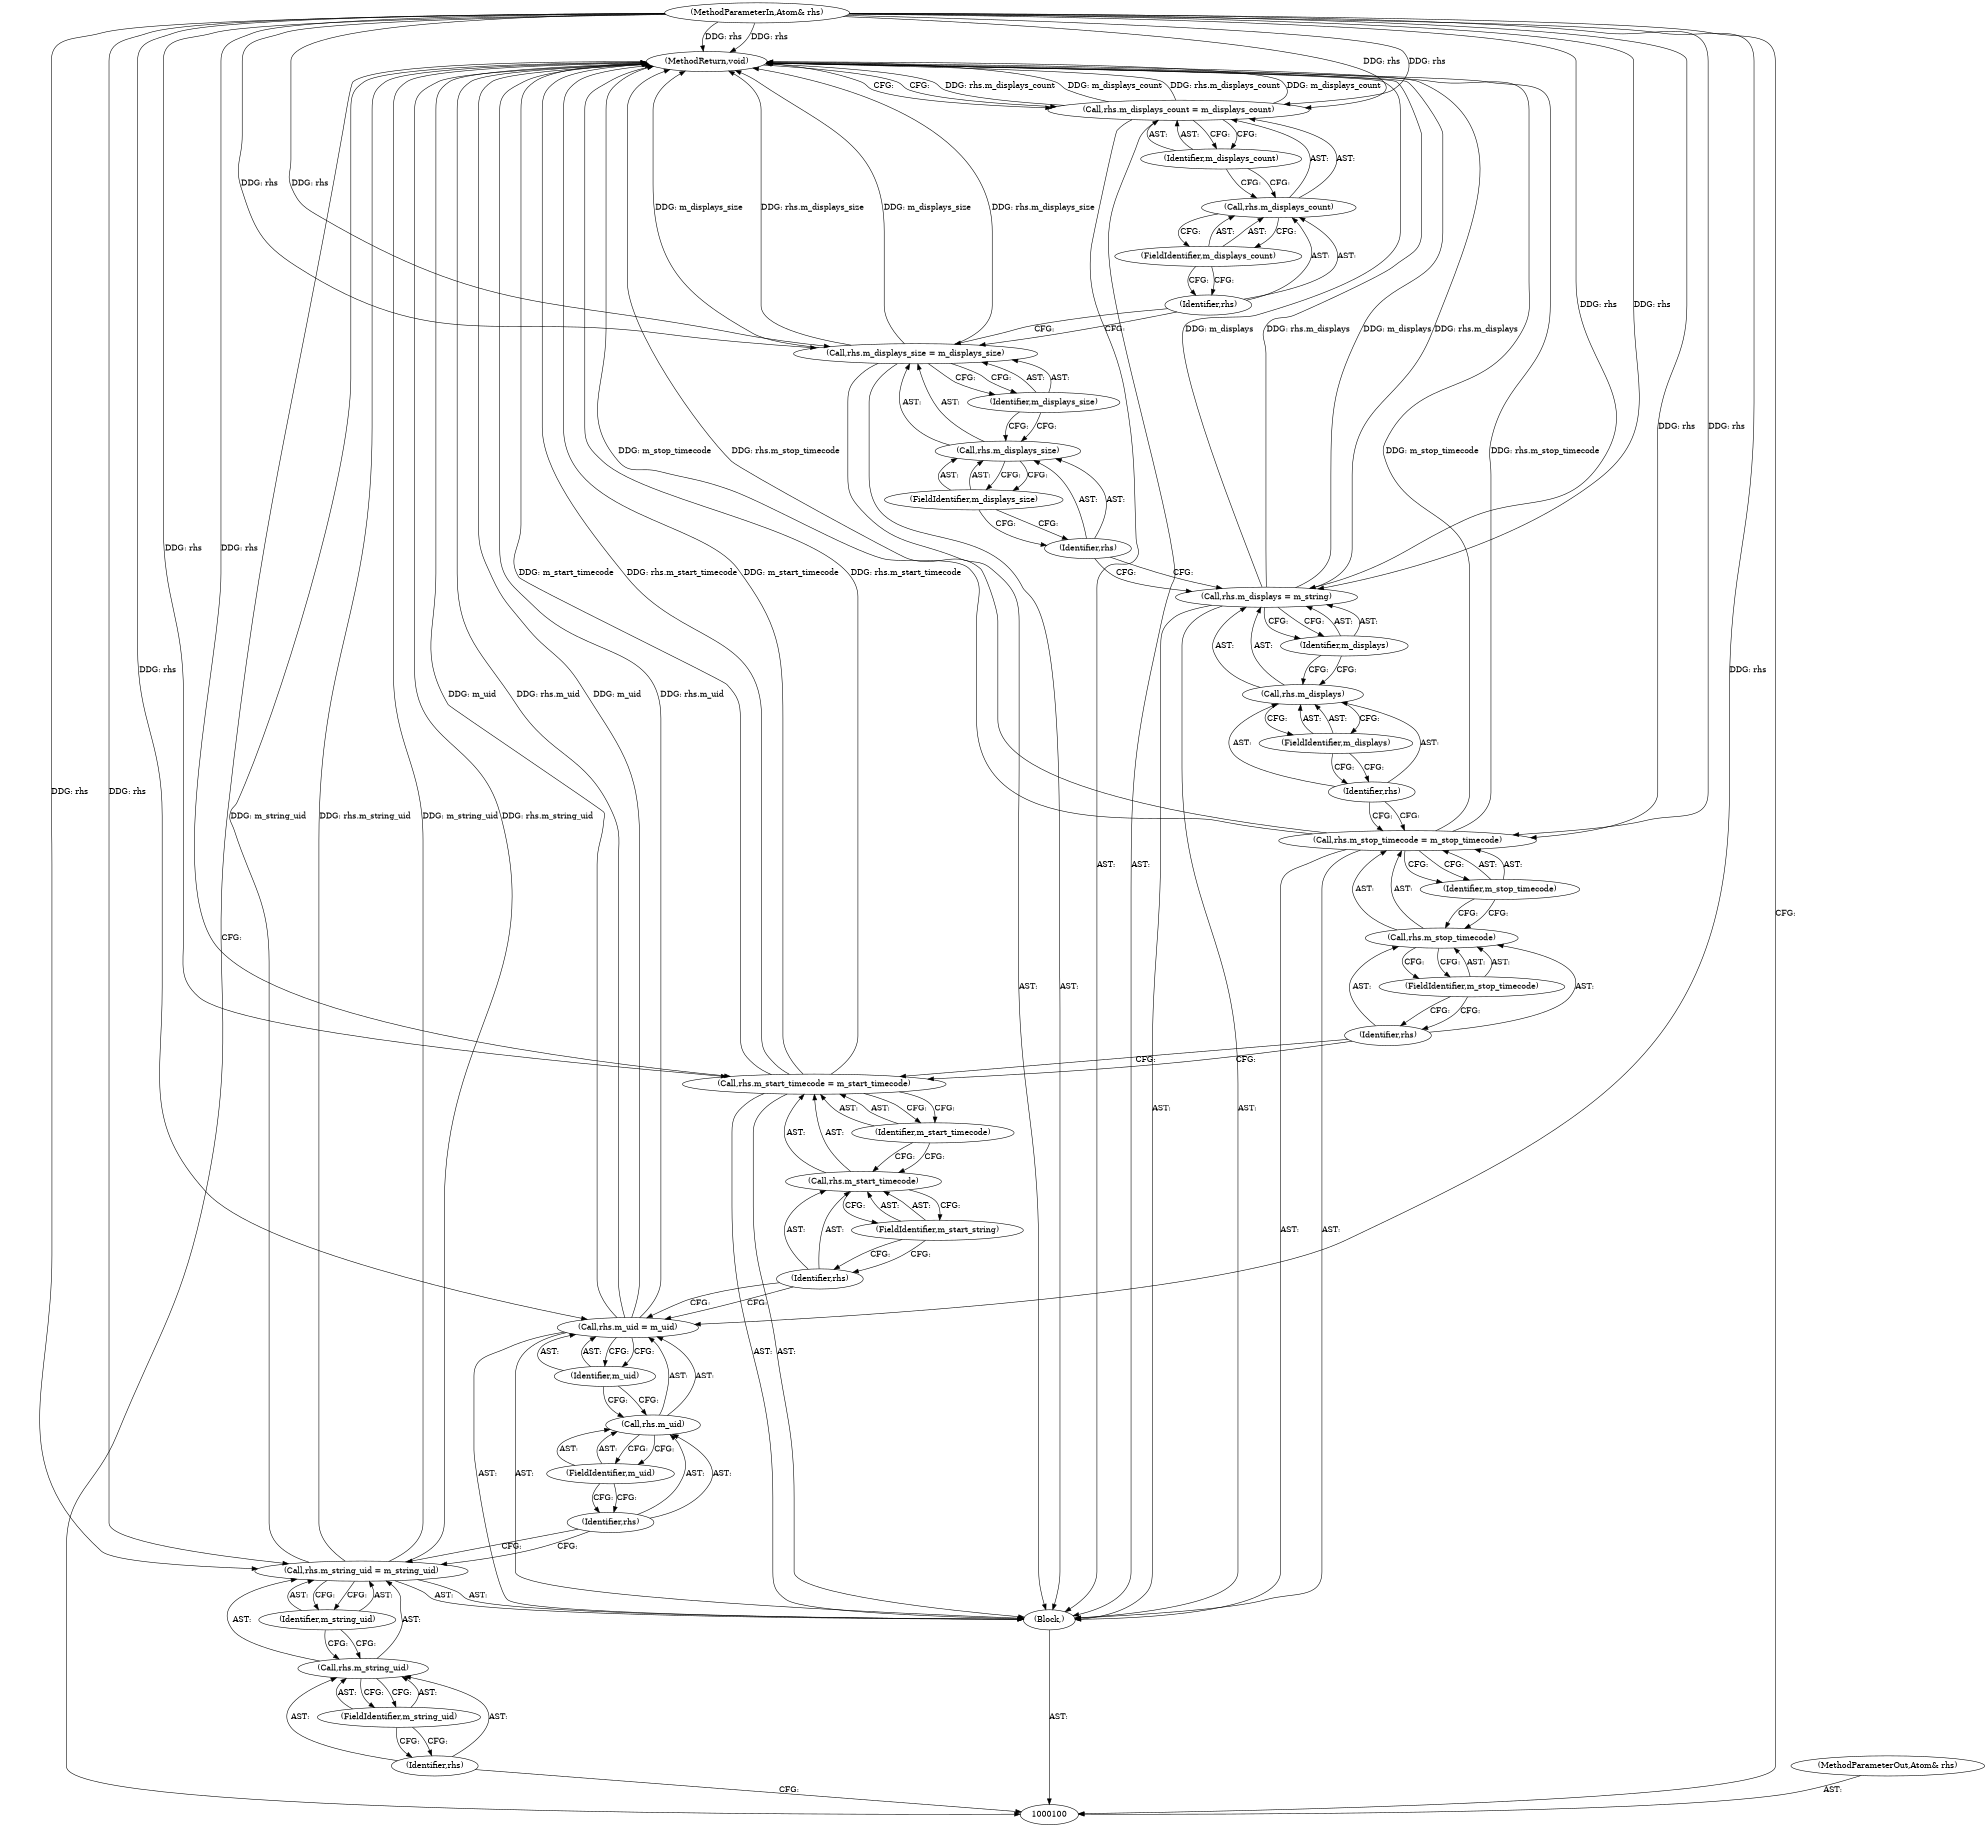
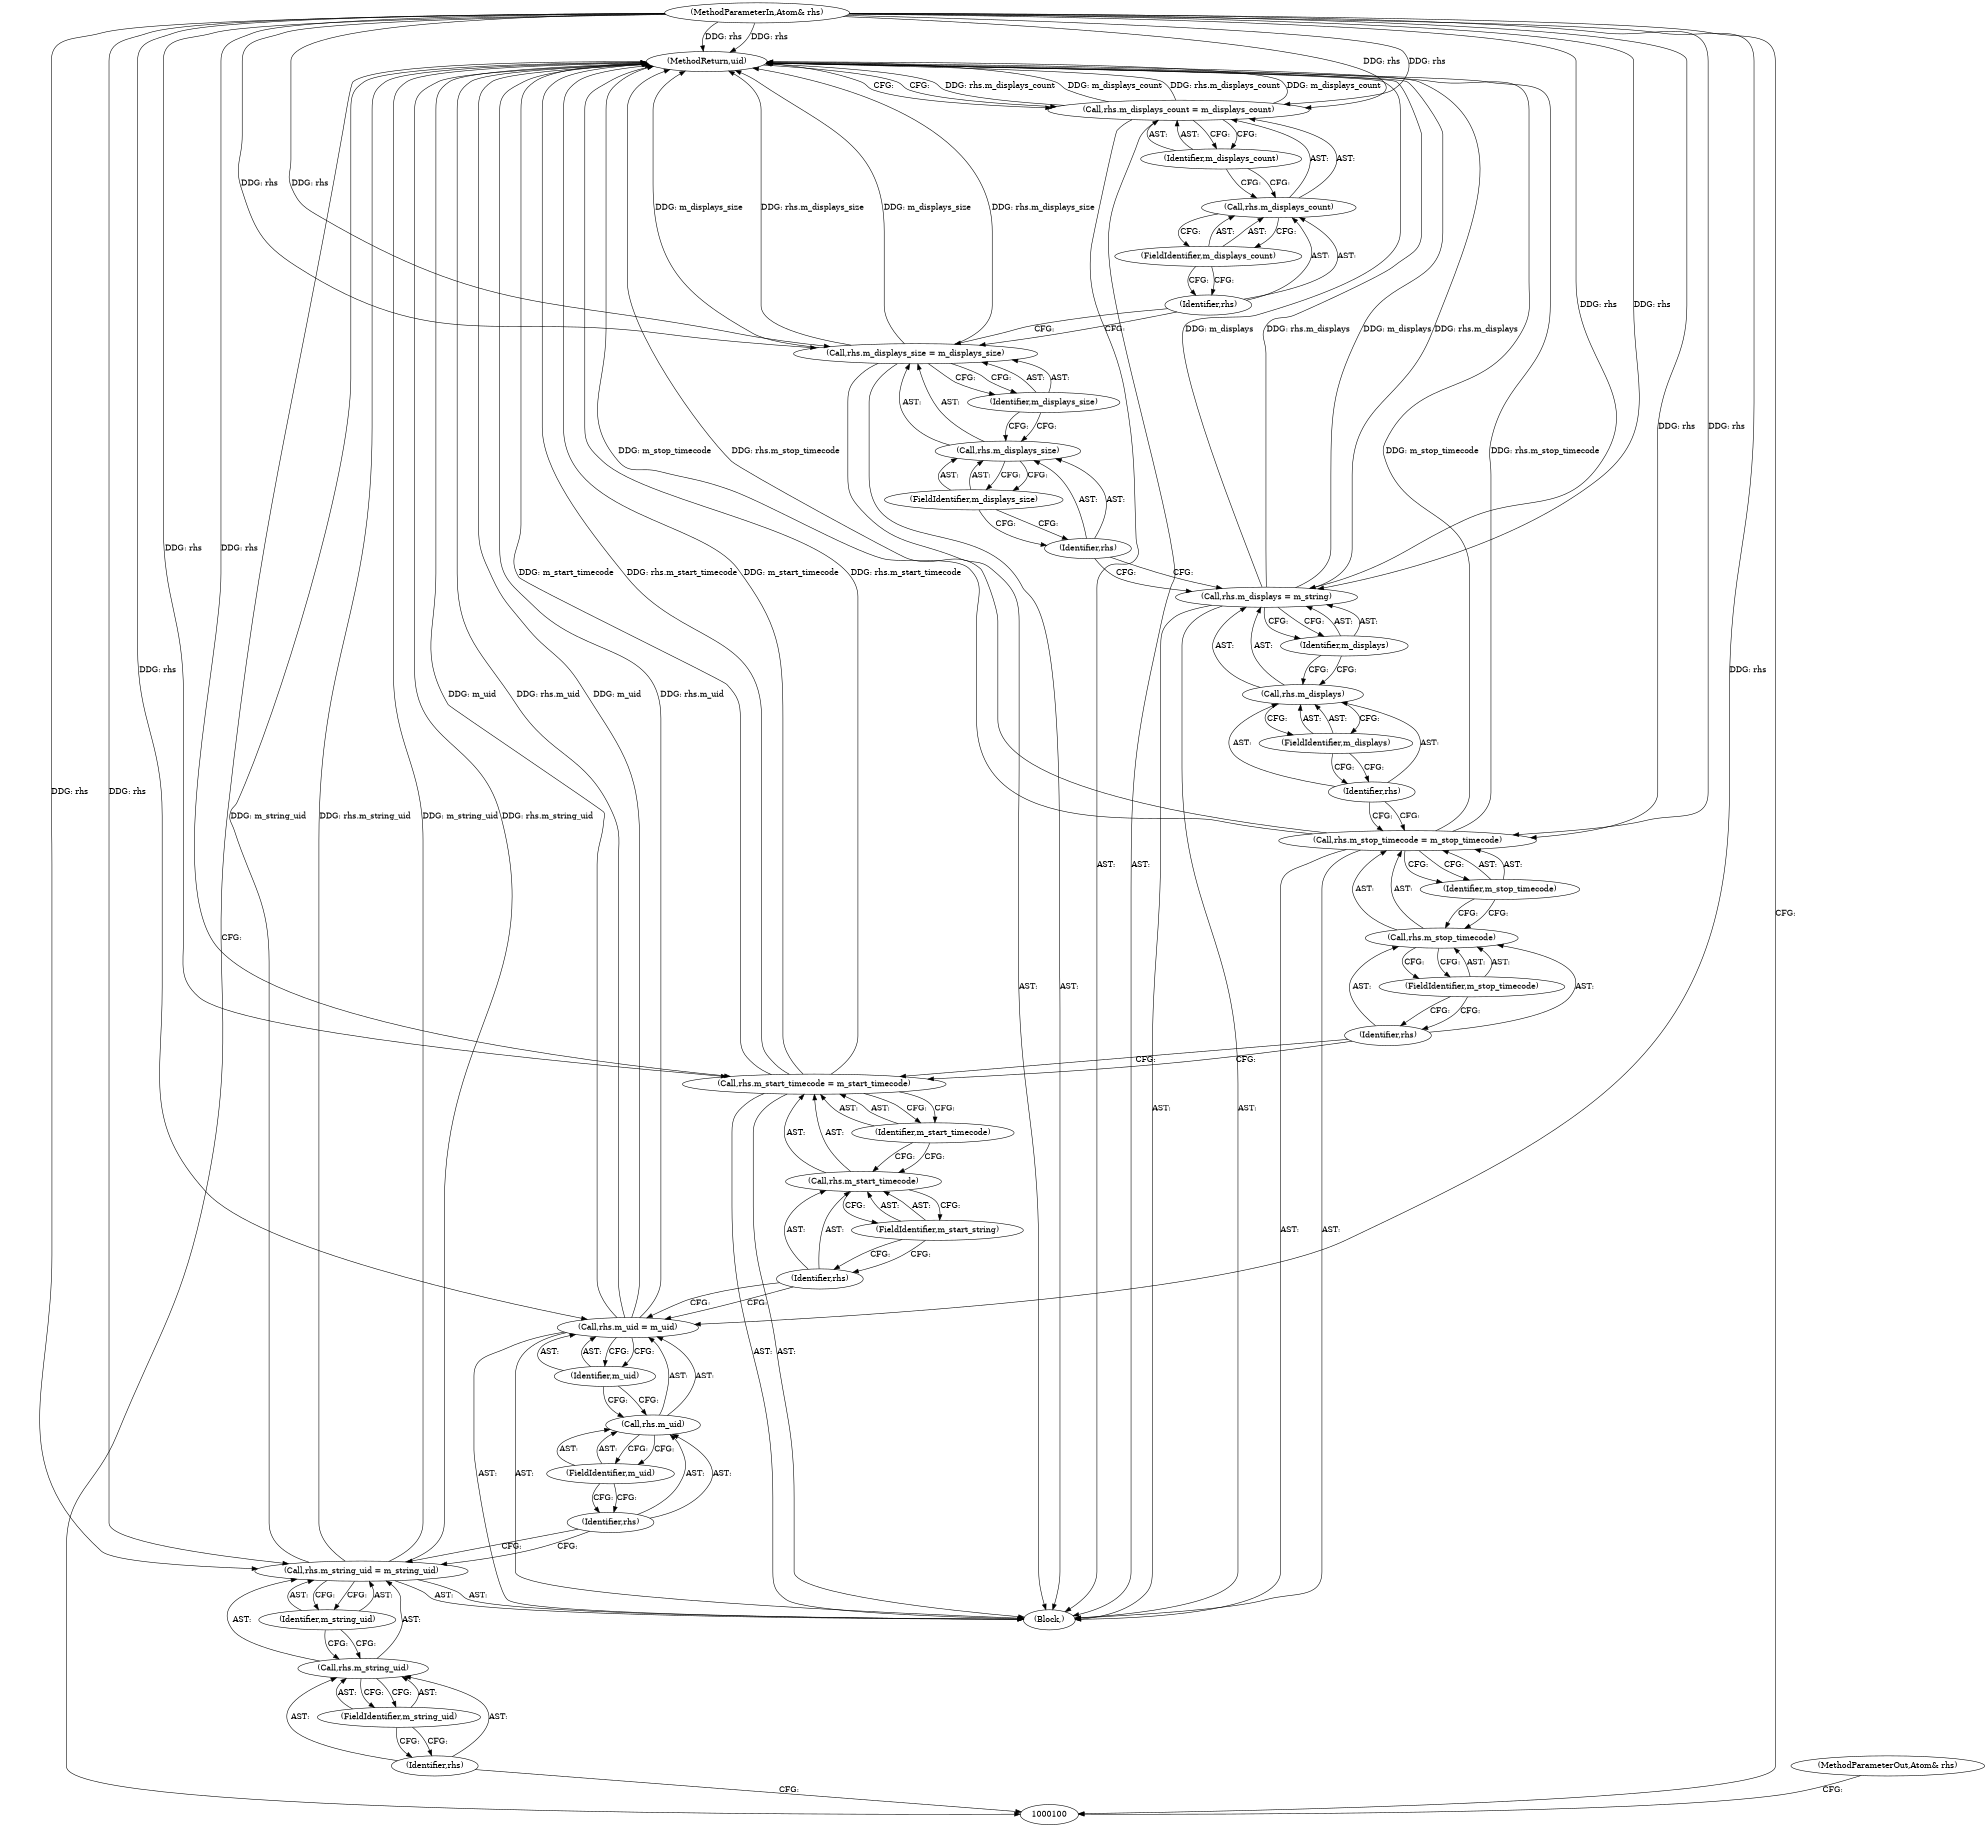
(707, 62) -> (707, 62)
(1049, 1714) -> none
(1834, 1790) -> (1834, 1790)
